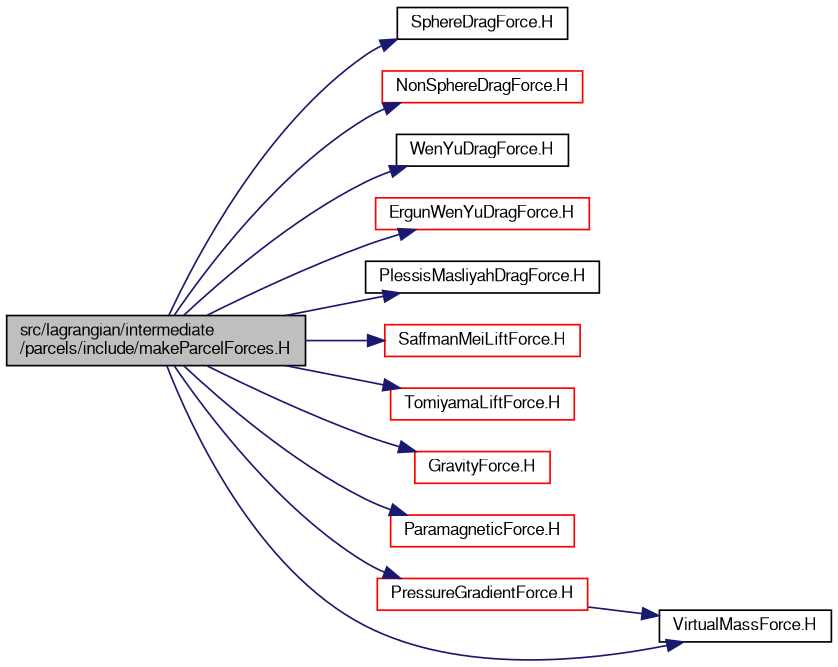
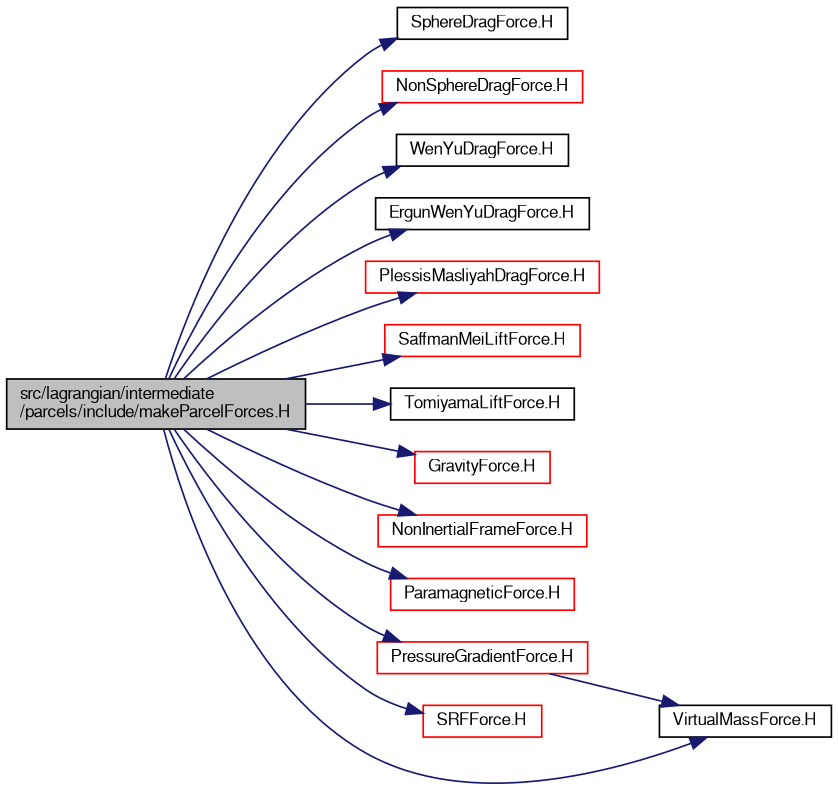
(482, 214) -> (482, 214)
(482, 277) -> (482, 277)
(482, 404) -> (482, 404)
none -> (482, 531)
none -> (482, 721)
